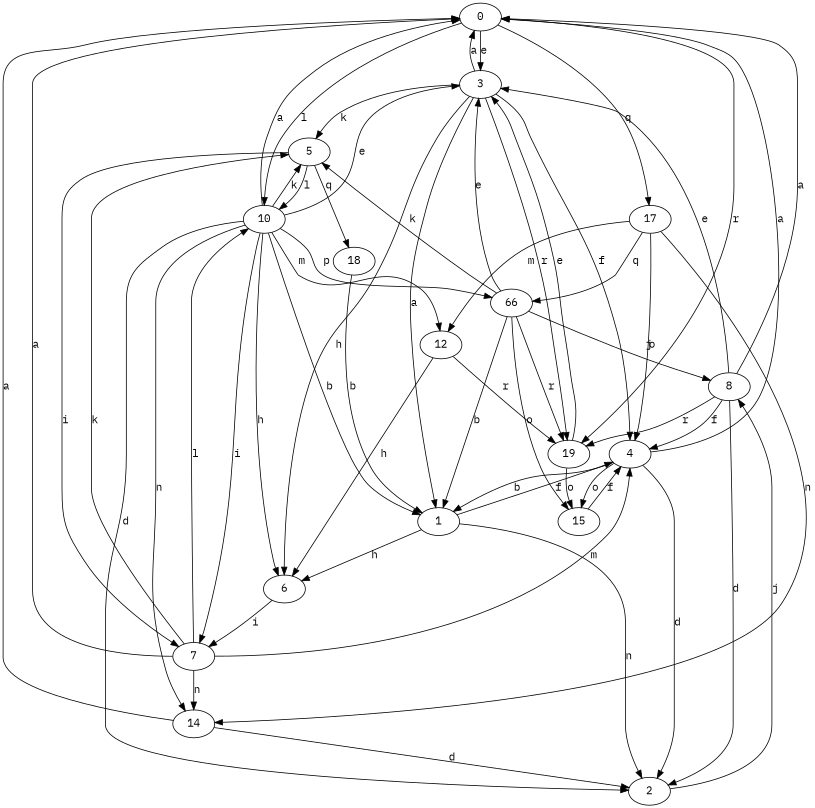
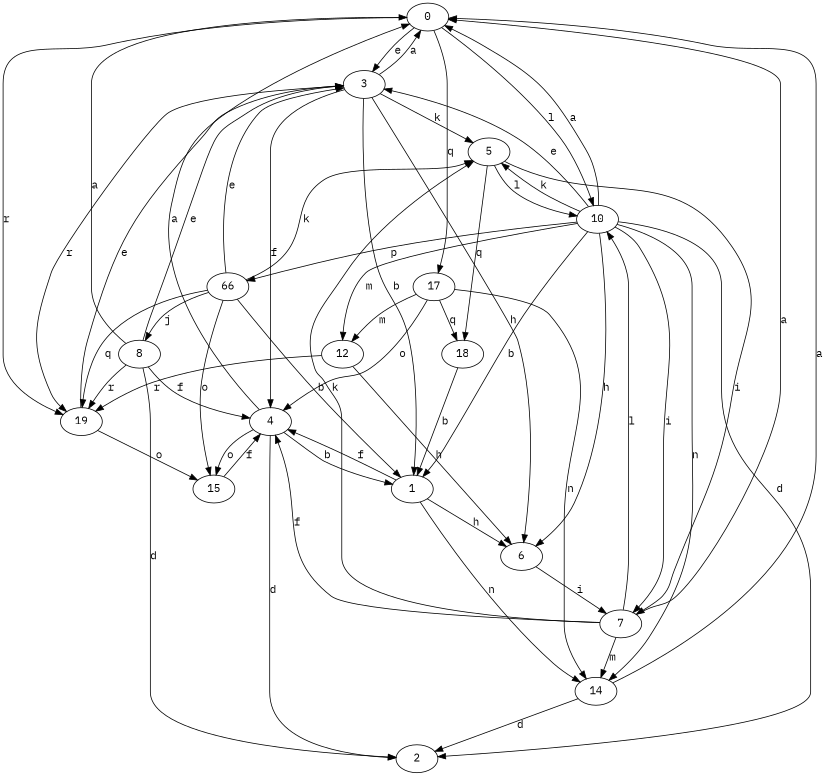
(608, 280) -> (447, 317)
(414, 303) -> (396, 287)
(551, 387) -> (108, 354)
(594, 555) -> (297, 523)
(619, 594) -> (490, 596)
(772, 628) -> none
(197, 690) -> (613, 658)
